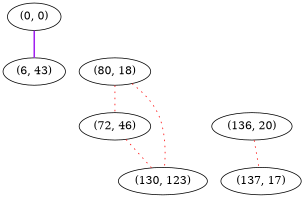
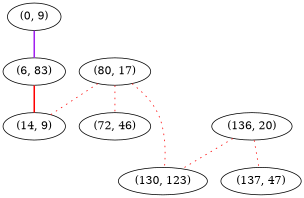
(34, 17) -> (34, 17)
(34, 72) -> (34, 72)
(115, 72) -> (115, 72)
none -> (34, 126)
(139, 154) -> (208, 154)
(261, 181) -> (261, 181)
